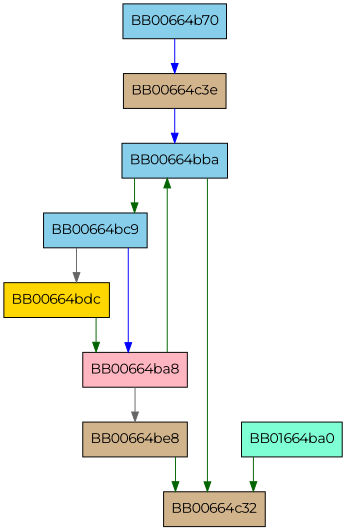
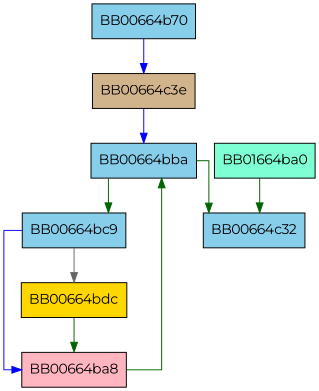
(135, 439) -> none
(214, 509) -> (254, 230)
